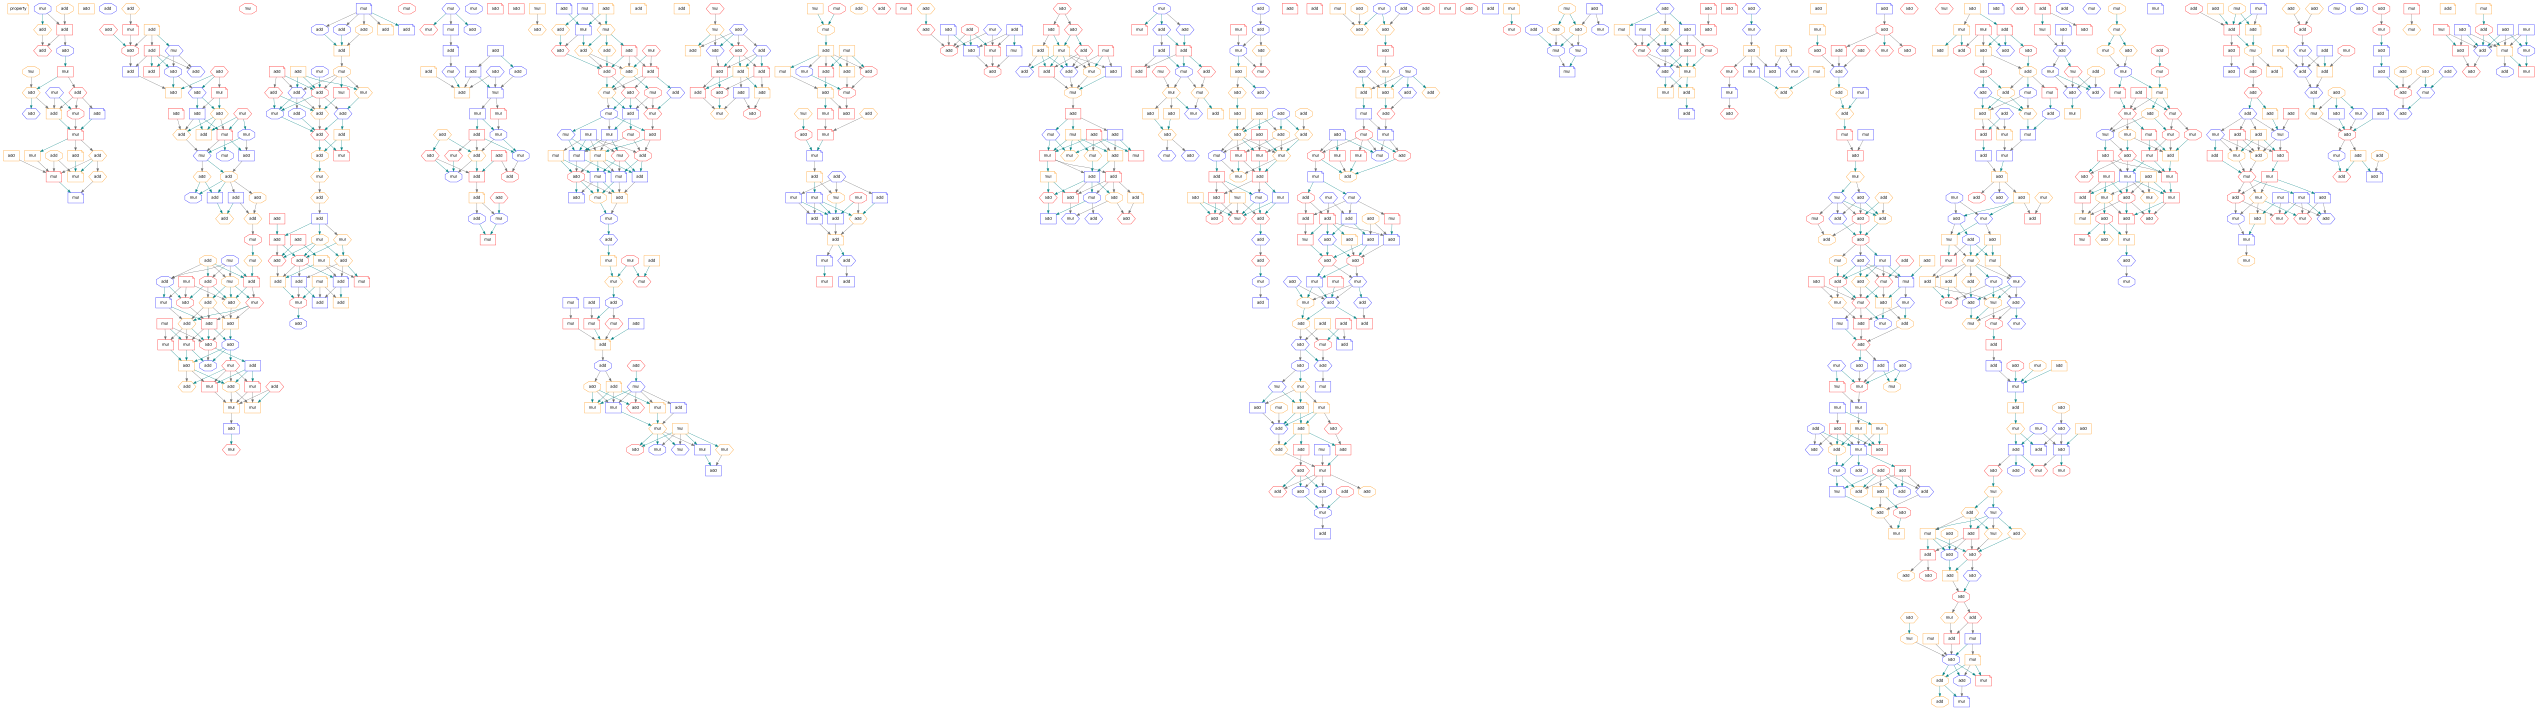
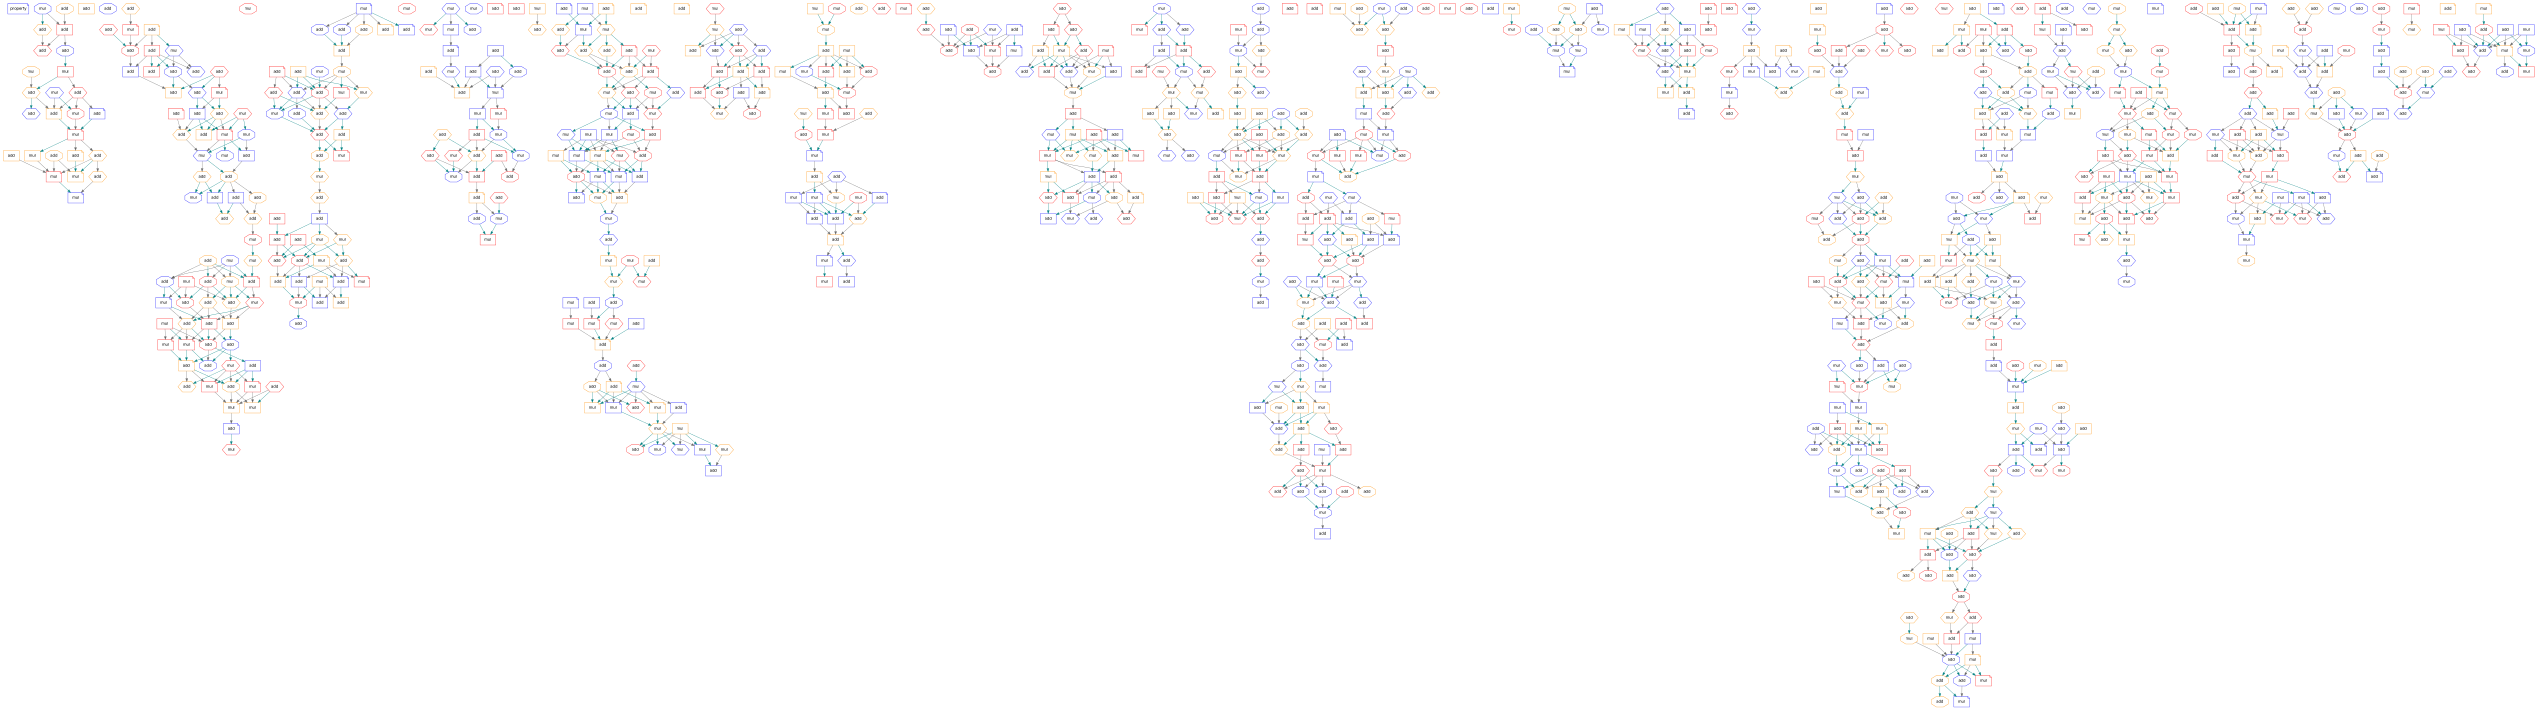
(18, 9) -> (18, 9)
